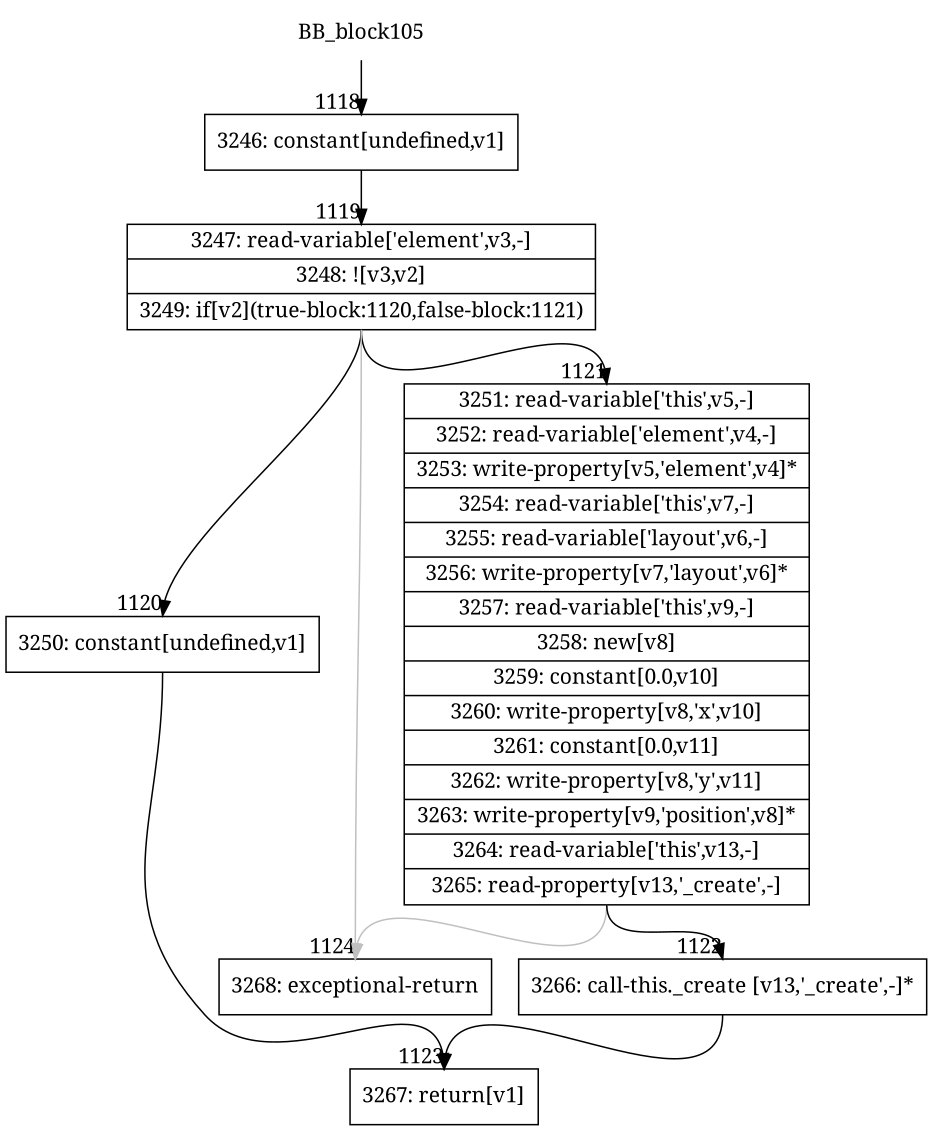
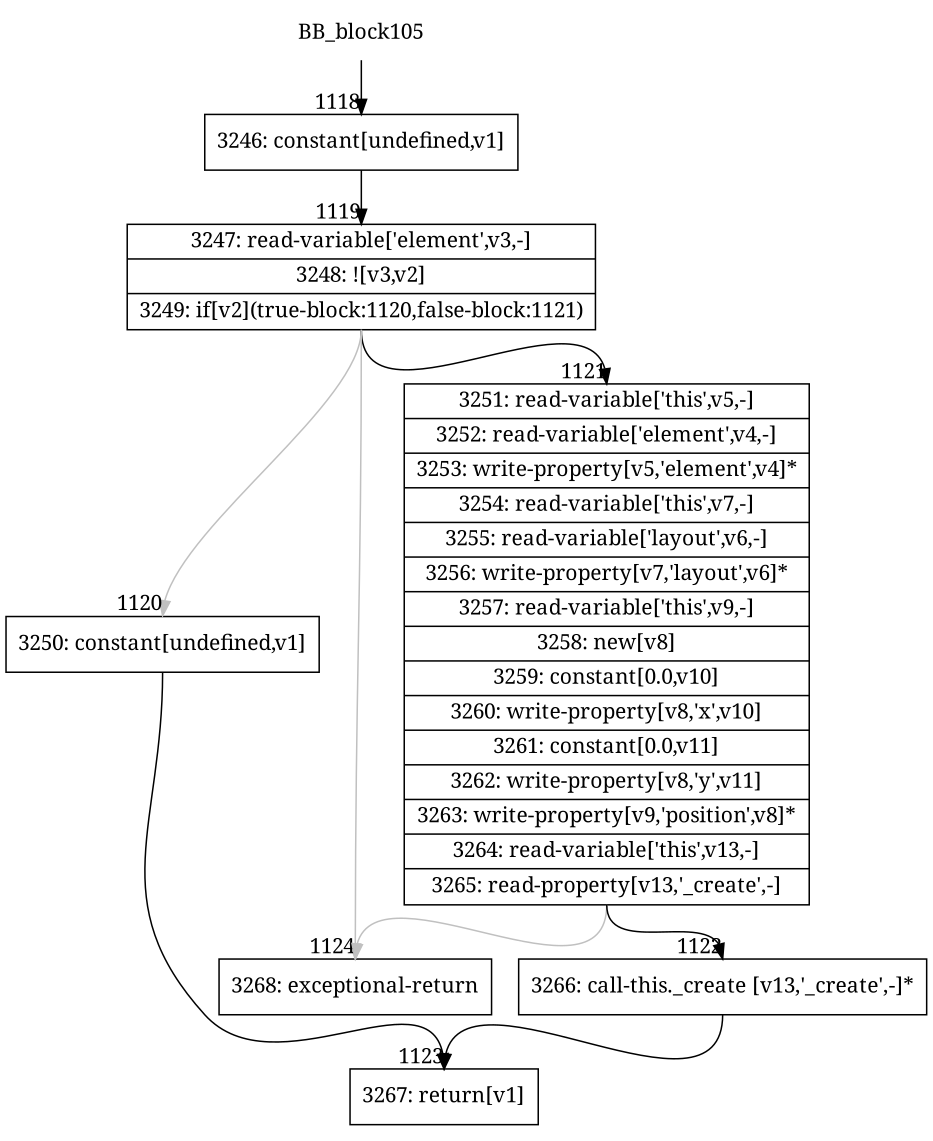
(267, 467) -> (267, 467)
